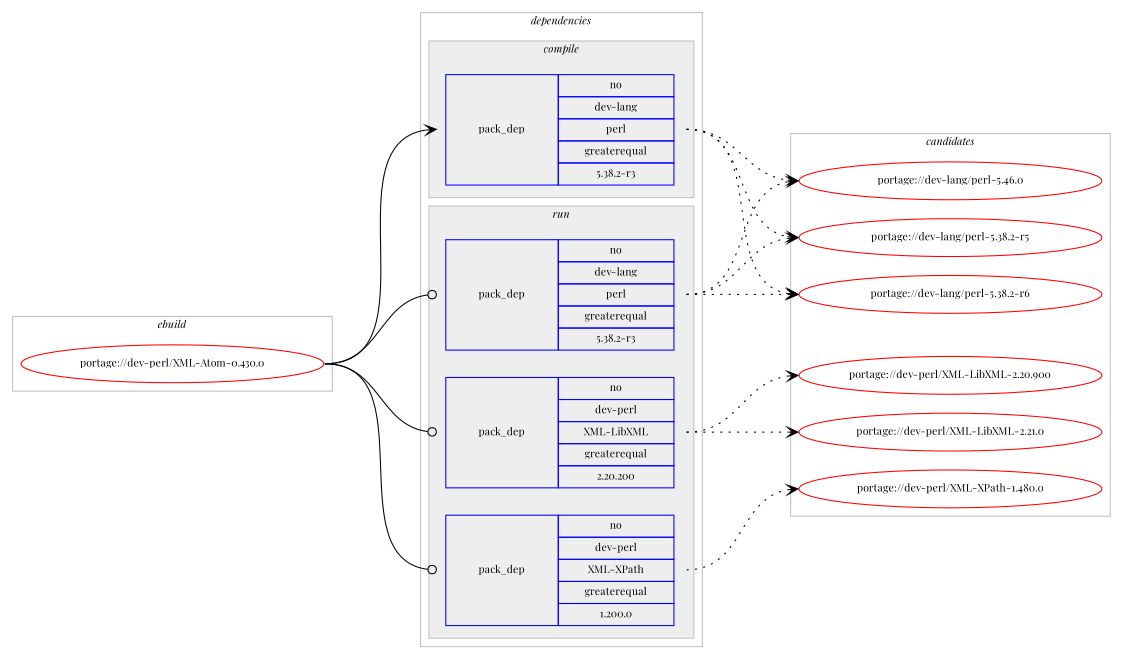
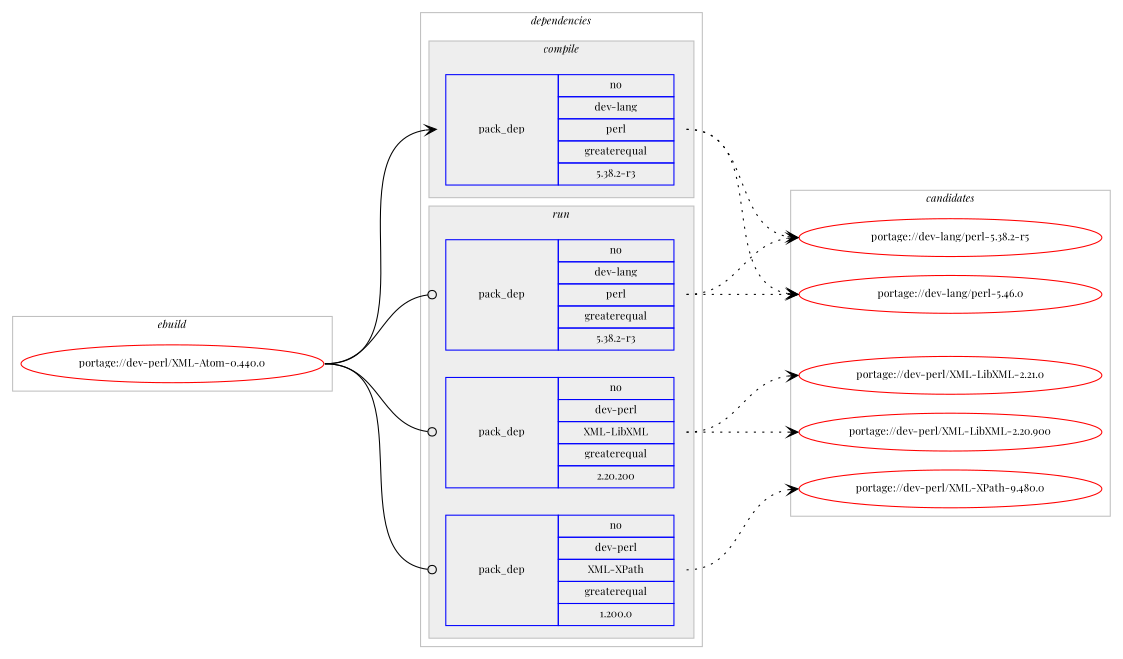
(950, 294) -> none
(172, 364) -> (172, 364)
(950, 489) -> (950, 489)
